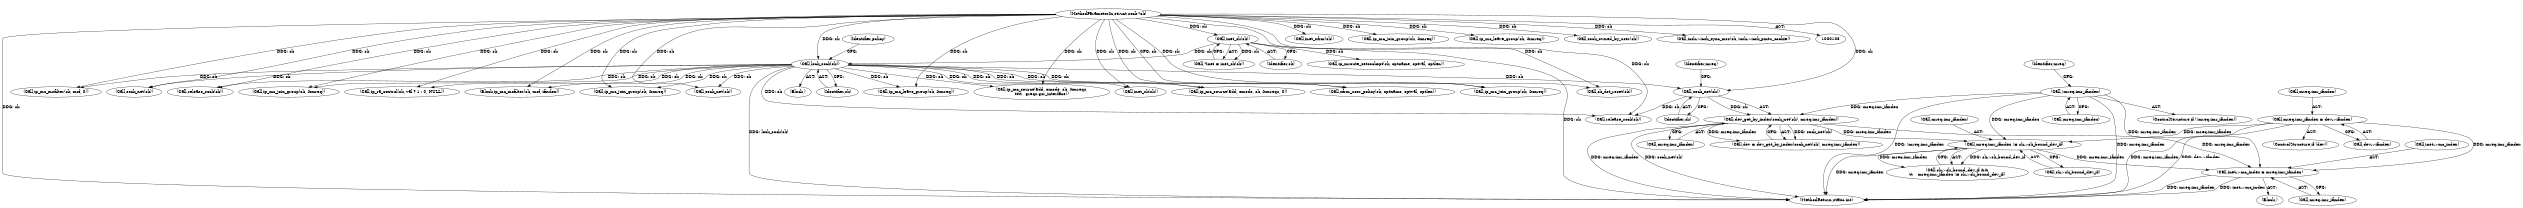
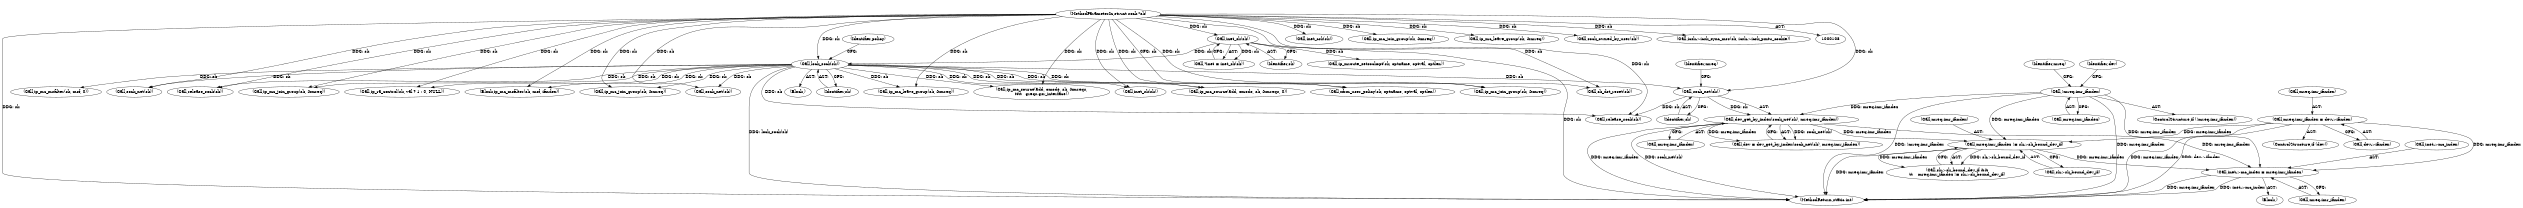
(492, 24) -> none
(1314, 39) -> (1314, 39)
none -> (2102, 64)
